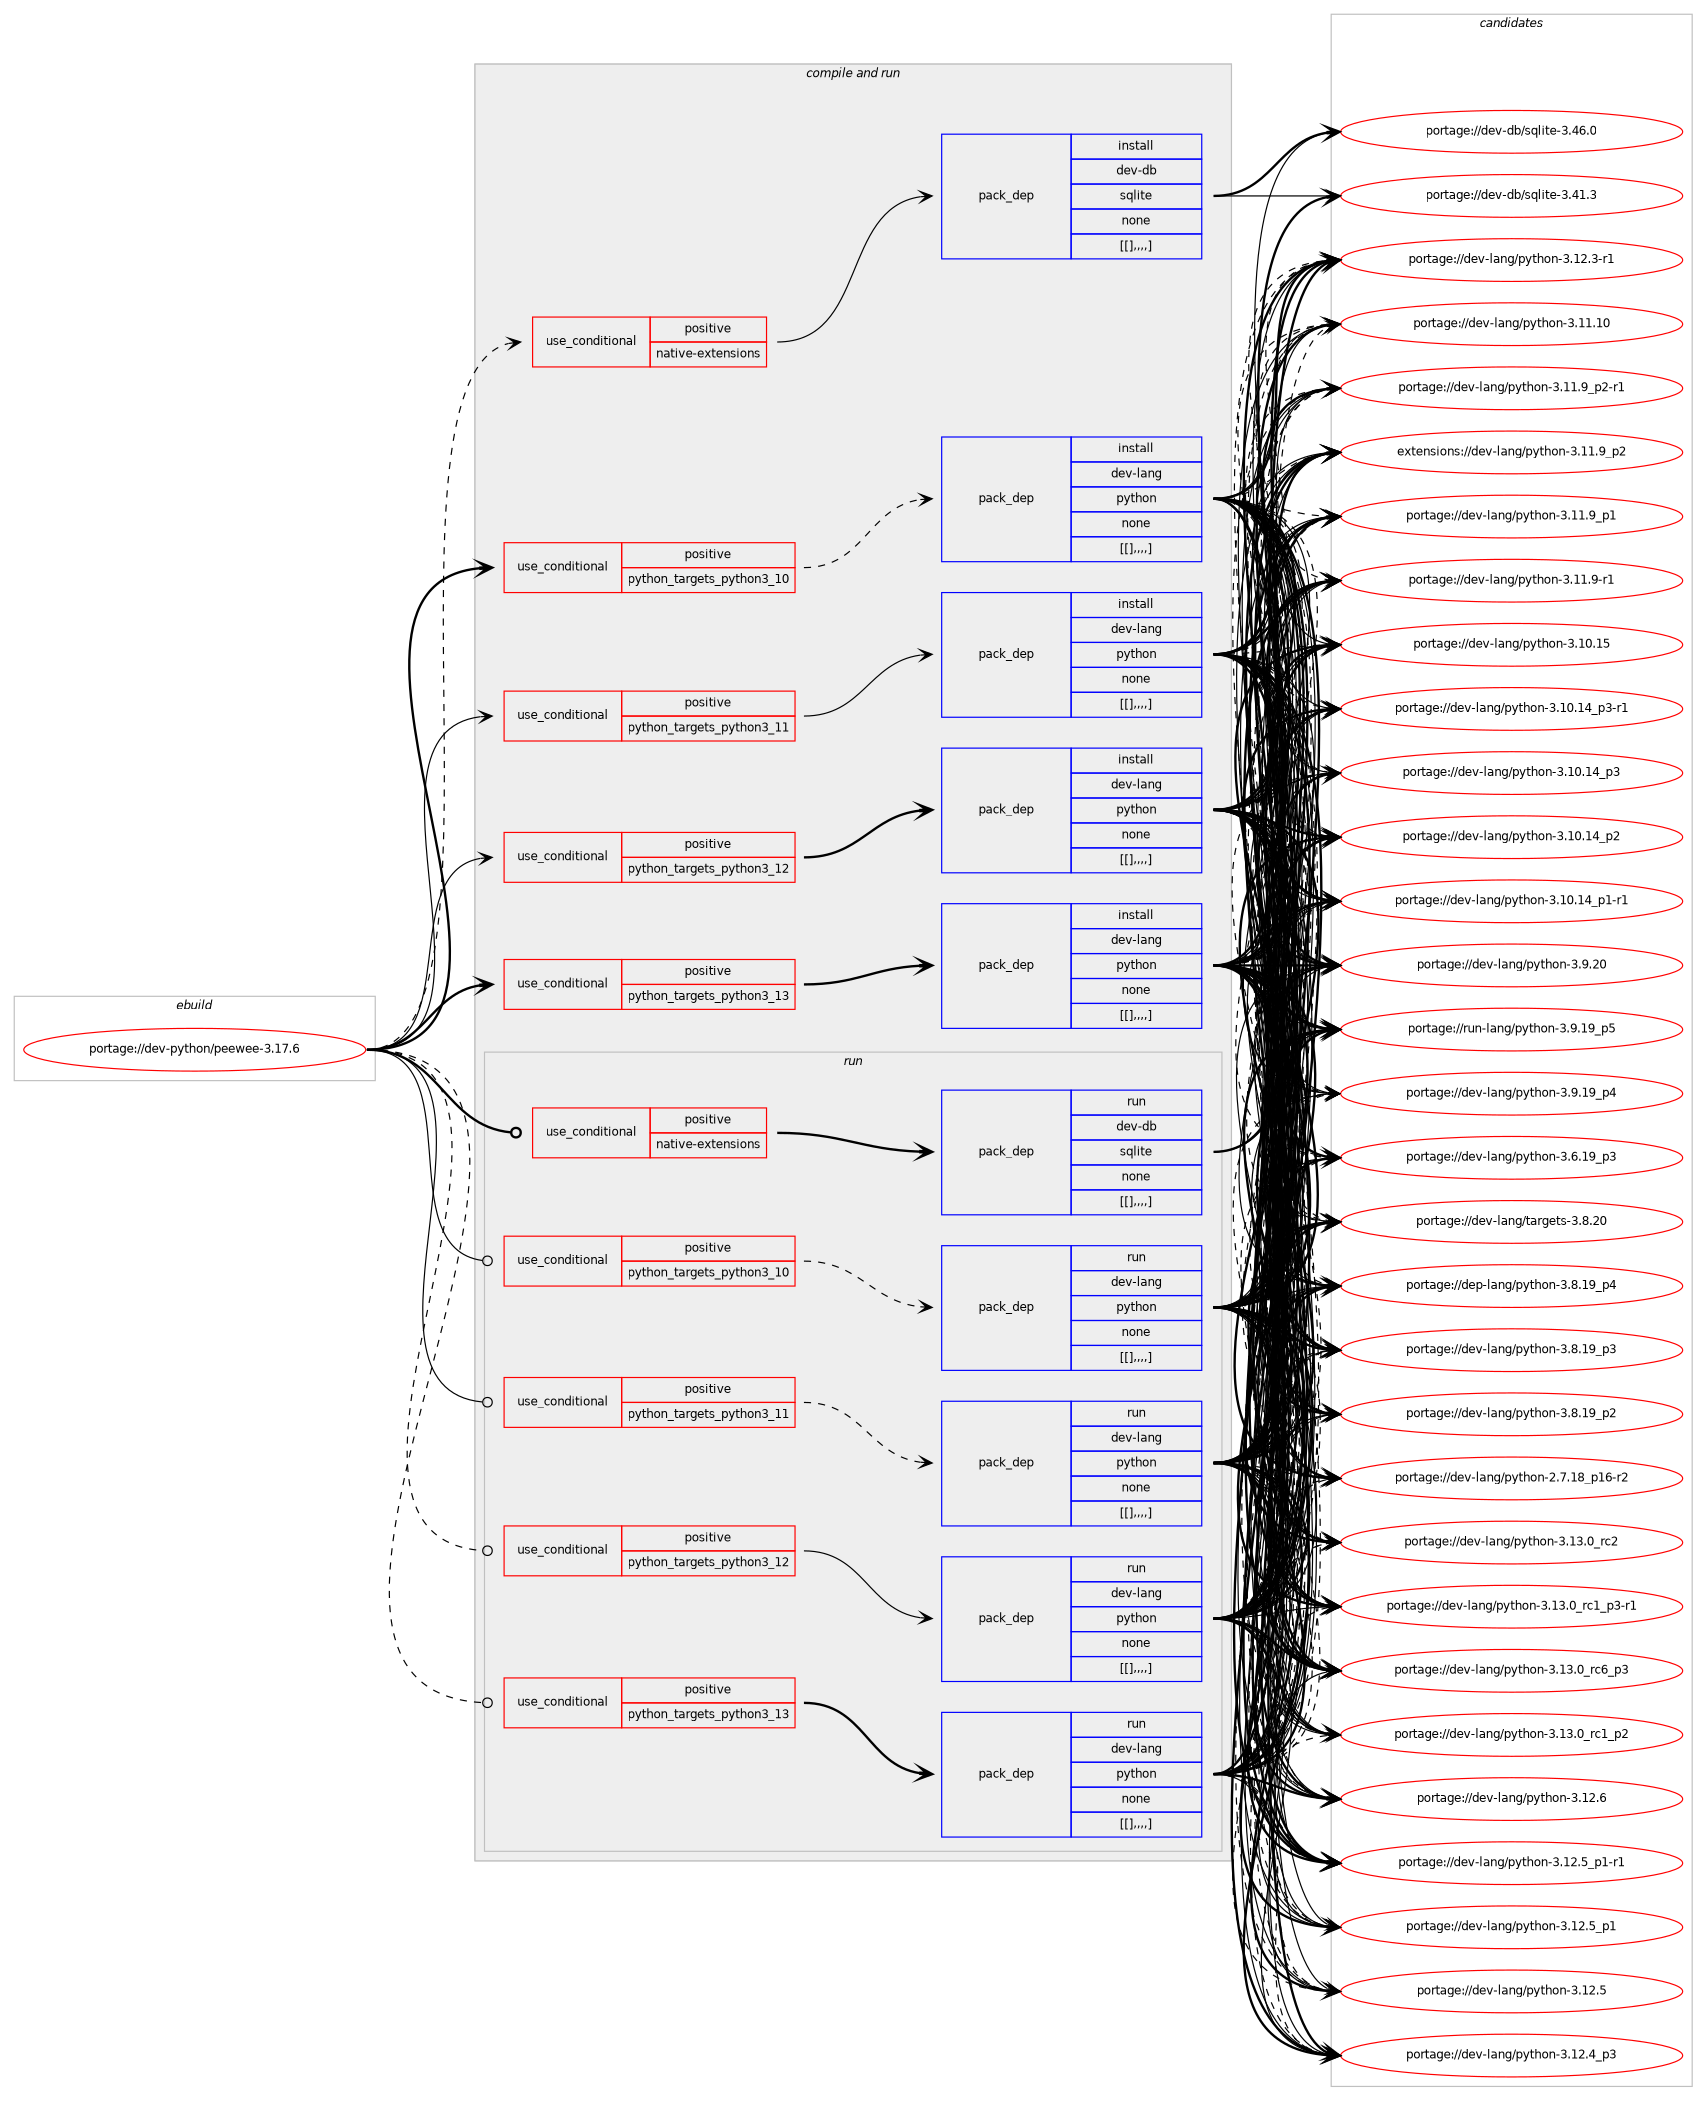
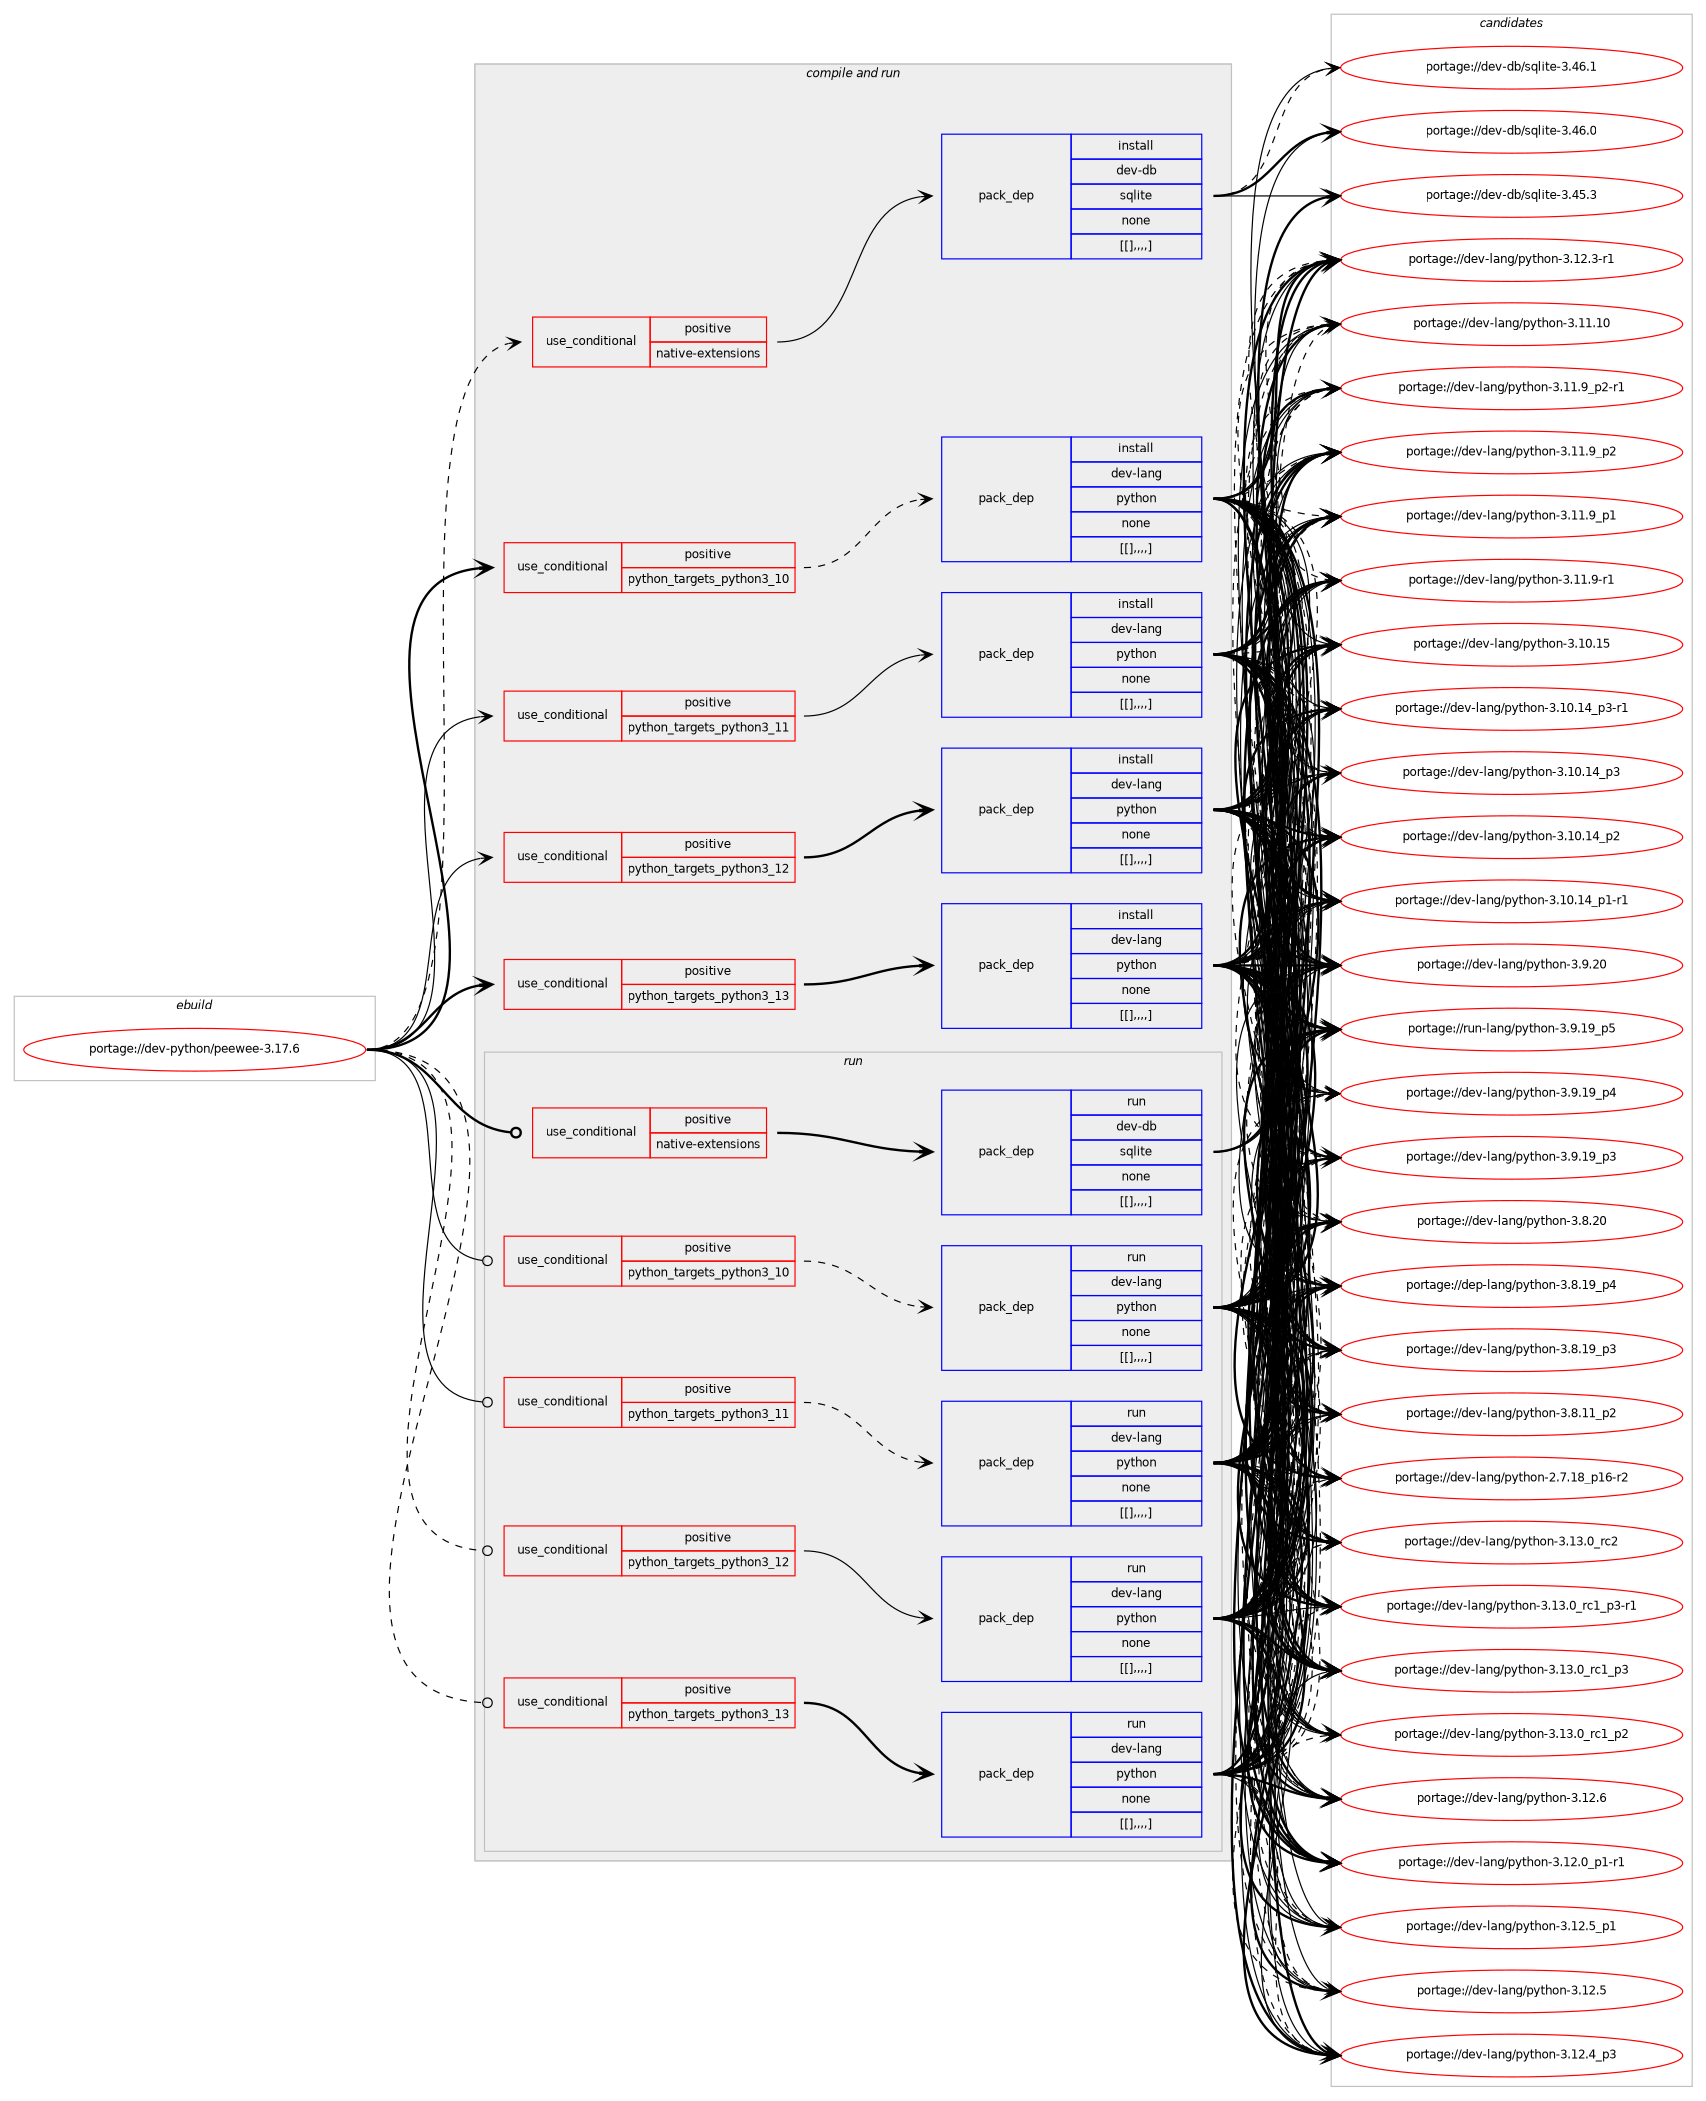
none -> (1512, 68)
(1512, 196) -> (1512, 196)
(1512, 452) -> (1512, 452)
(1512, 1158) -> (1512, 1158)
(1512, 1222) -> (1512, 1222)
(1512, 1414) -> (1512, 1414)
(1512, 1671) -> (1512, 1671)
(1512, 1863) -> (1512, 1863)
